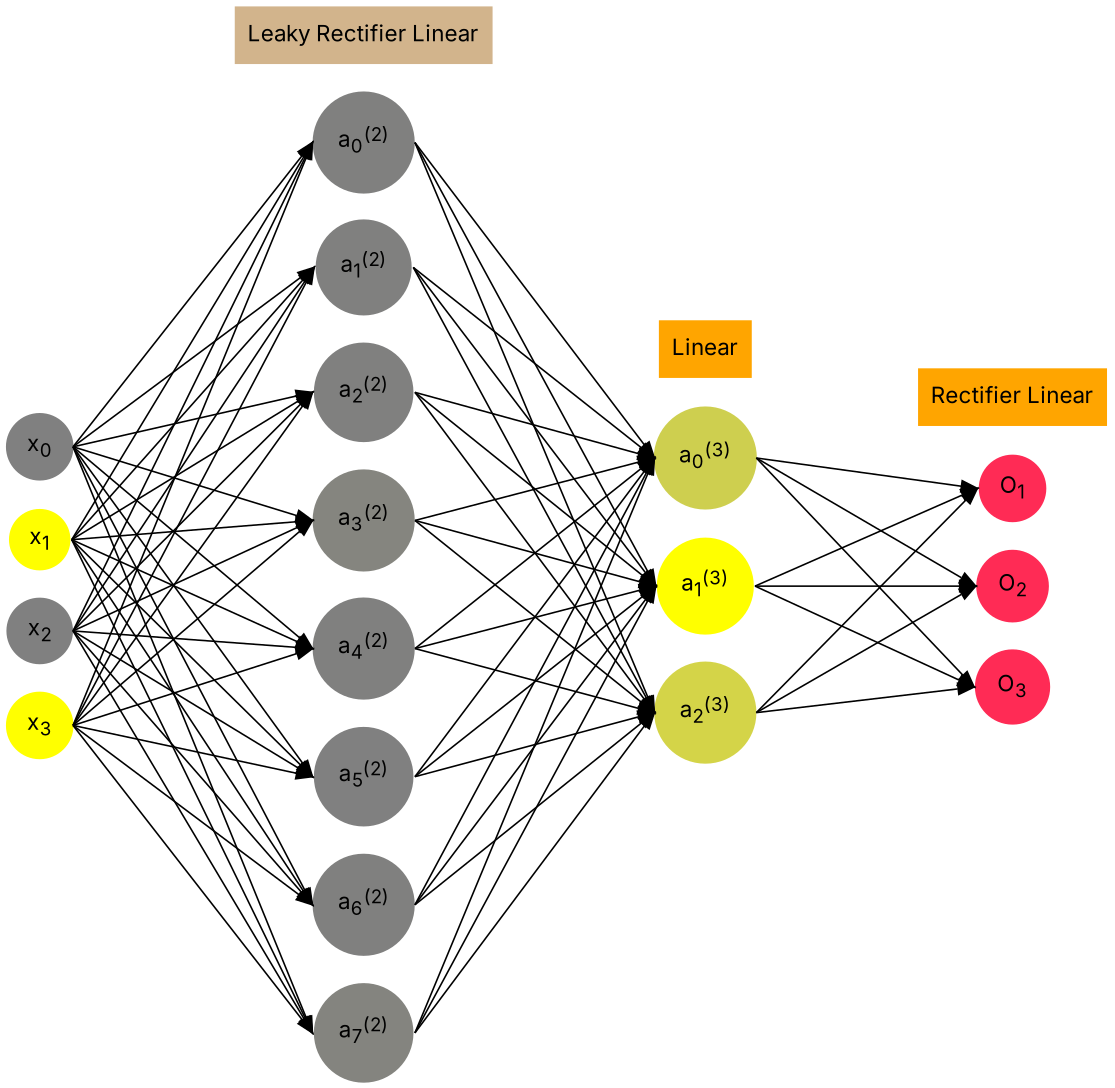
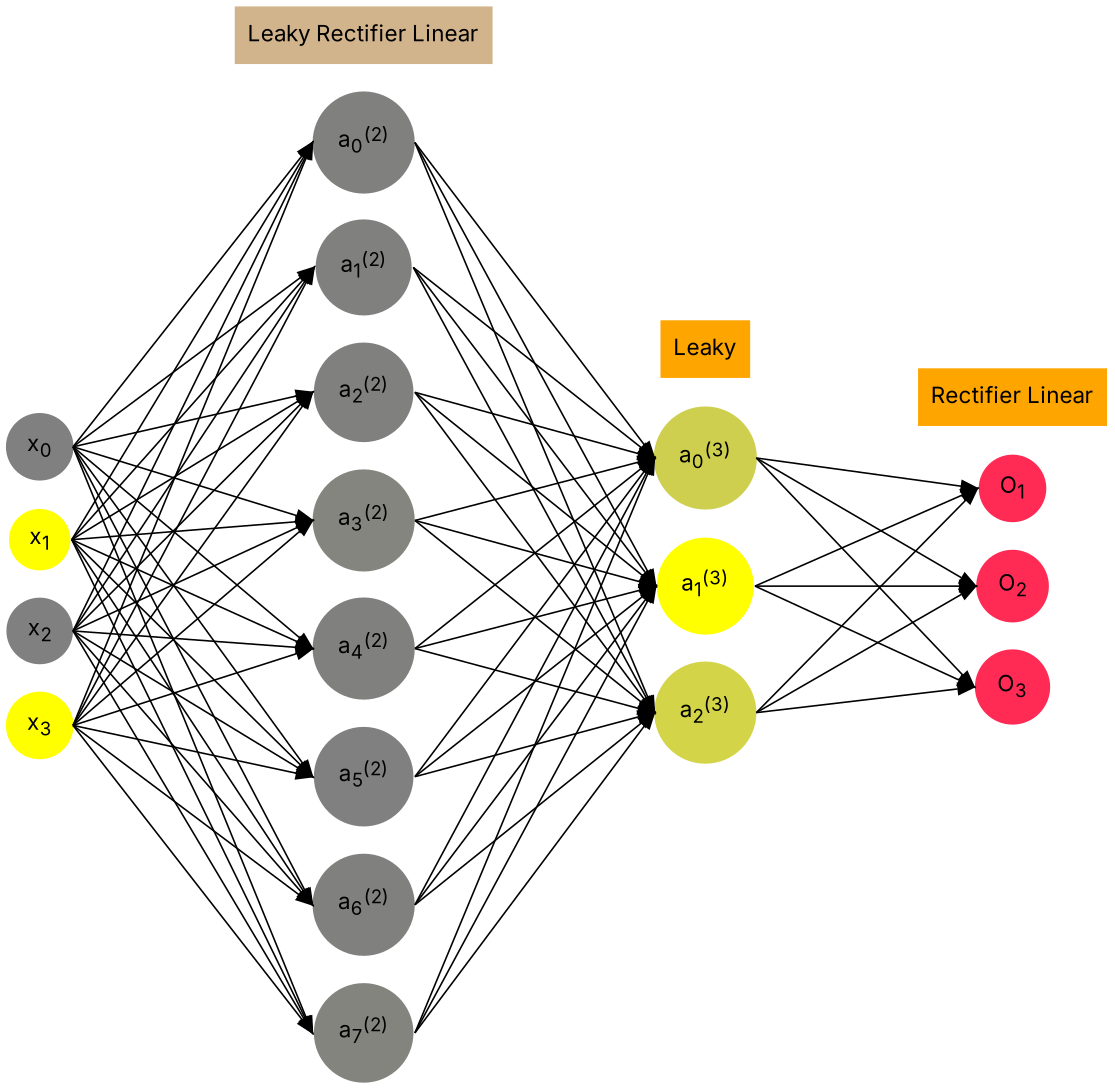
(705, 349) -> (705, 349)
